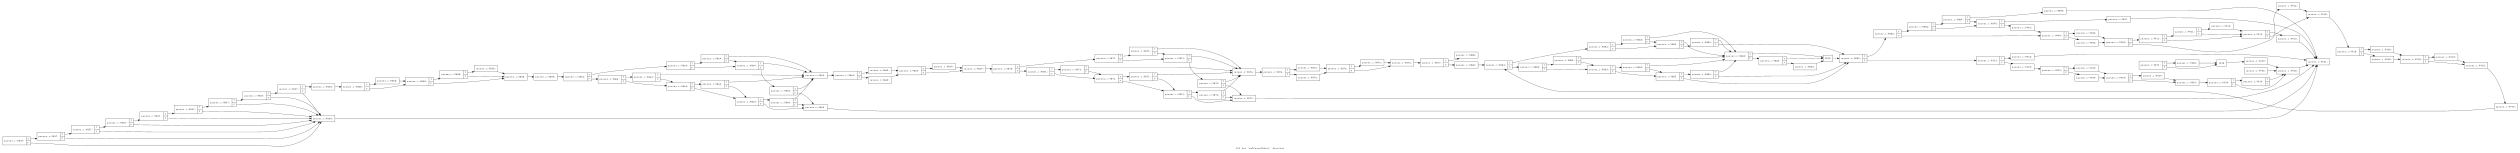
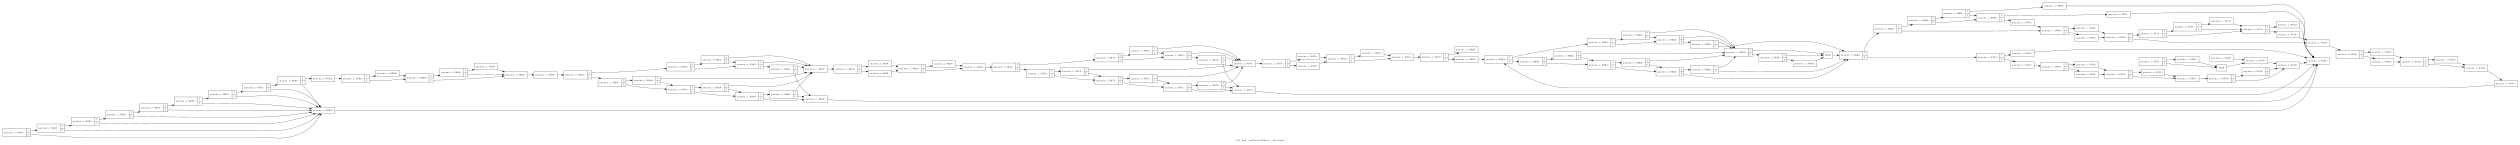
(2271, 71) -> (2238, 59)
